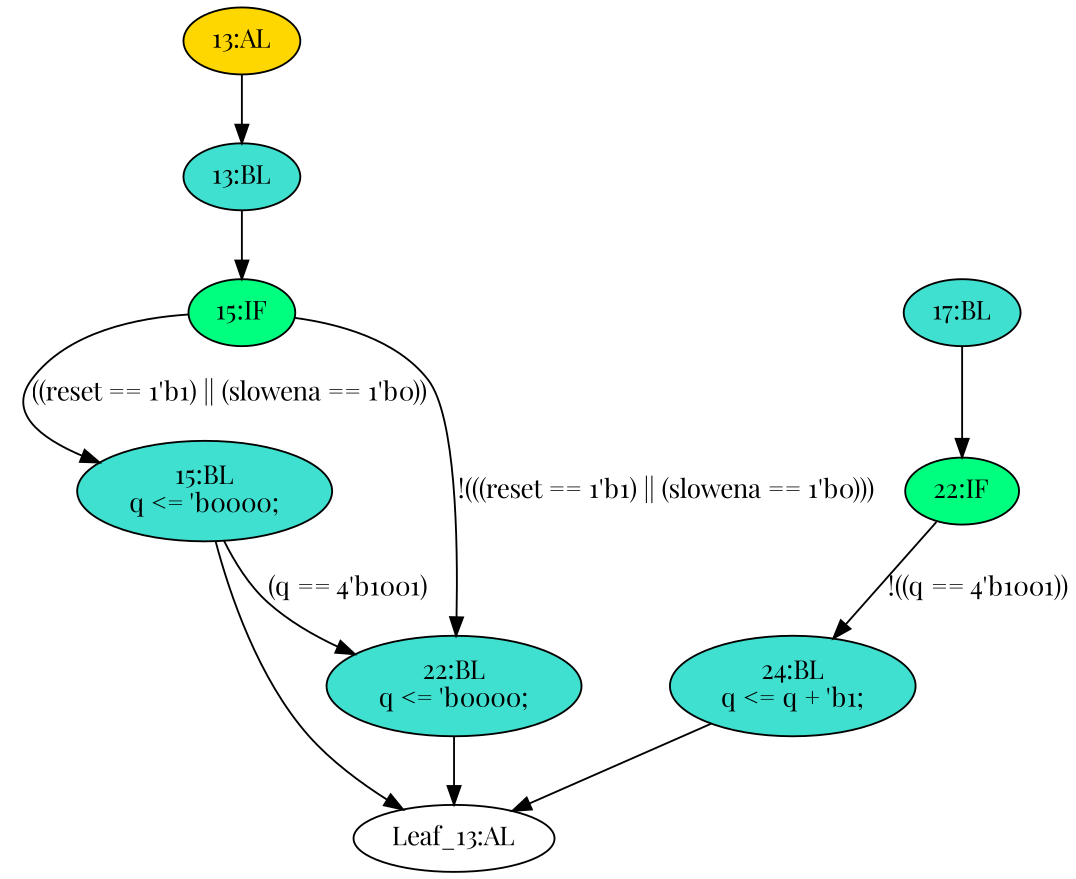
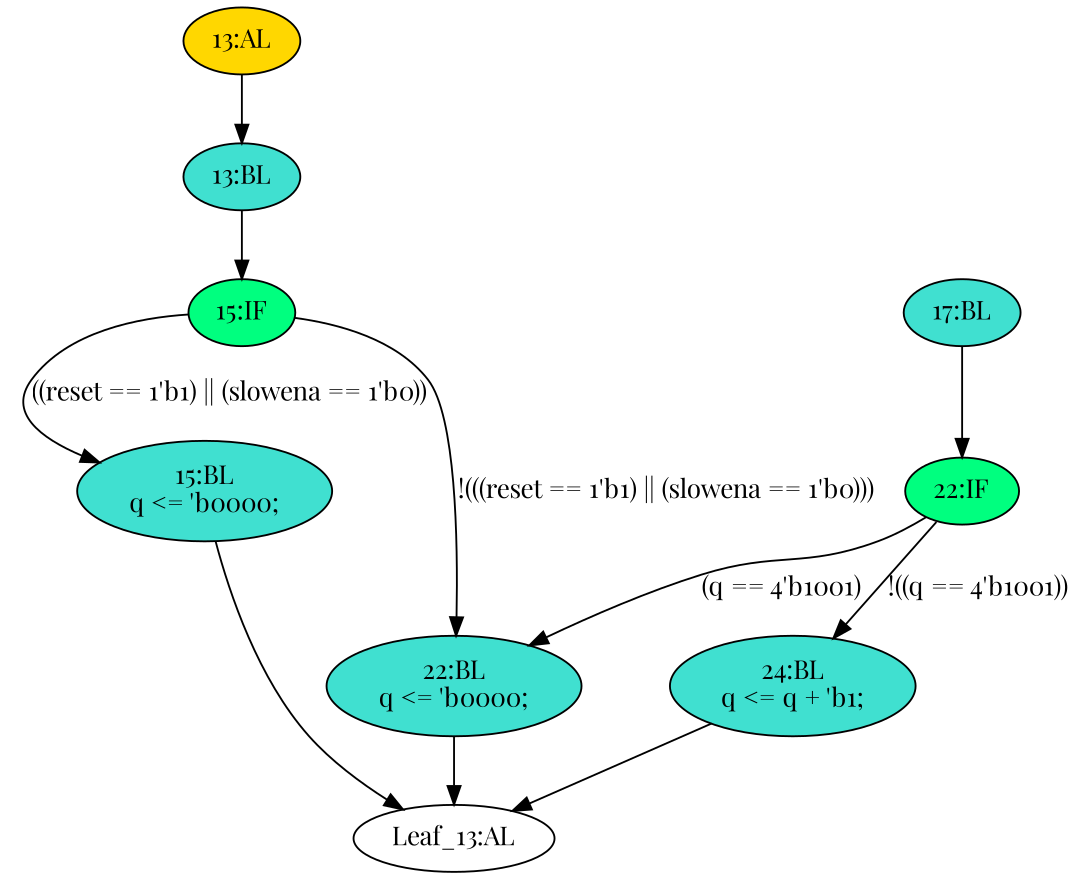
(270, 605) -> (734, 566)
